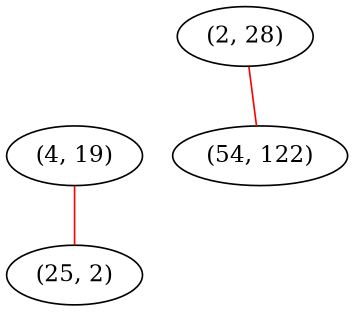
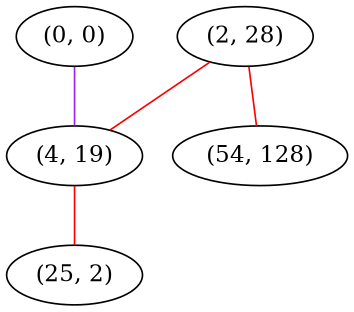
none -> (75, 36)
none -> (160, 96)
(260, 156) -> (260, 156)
